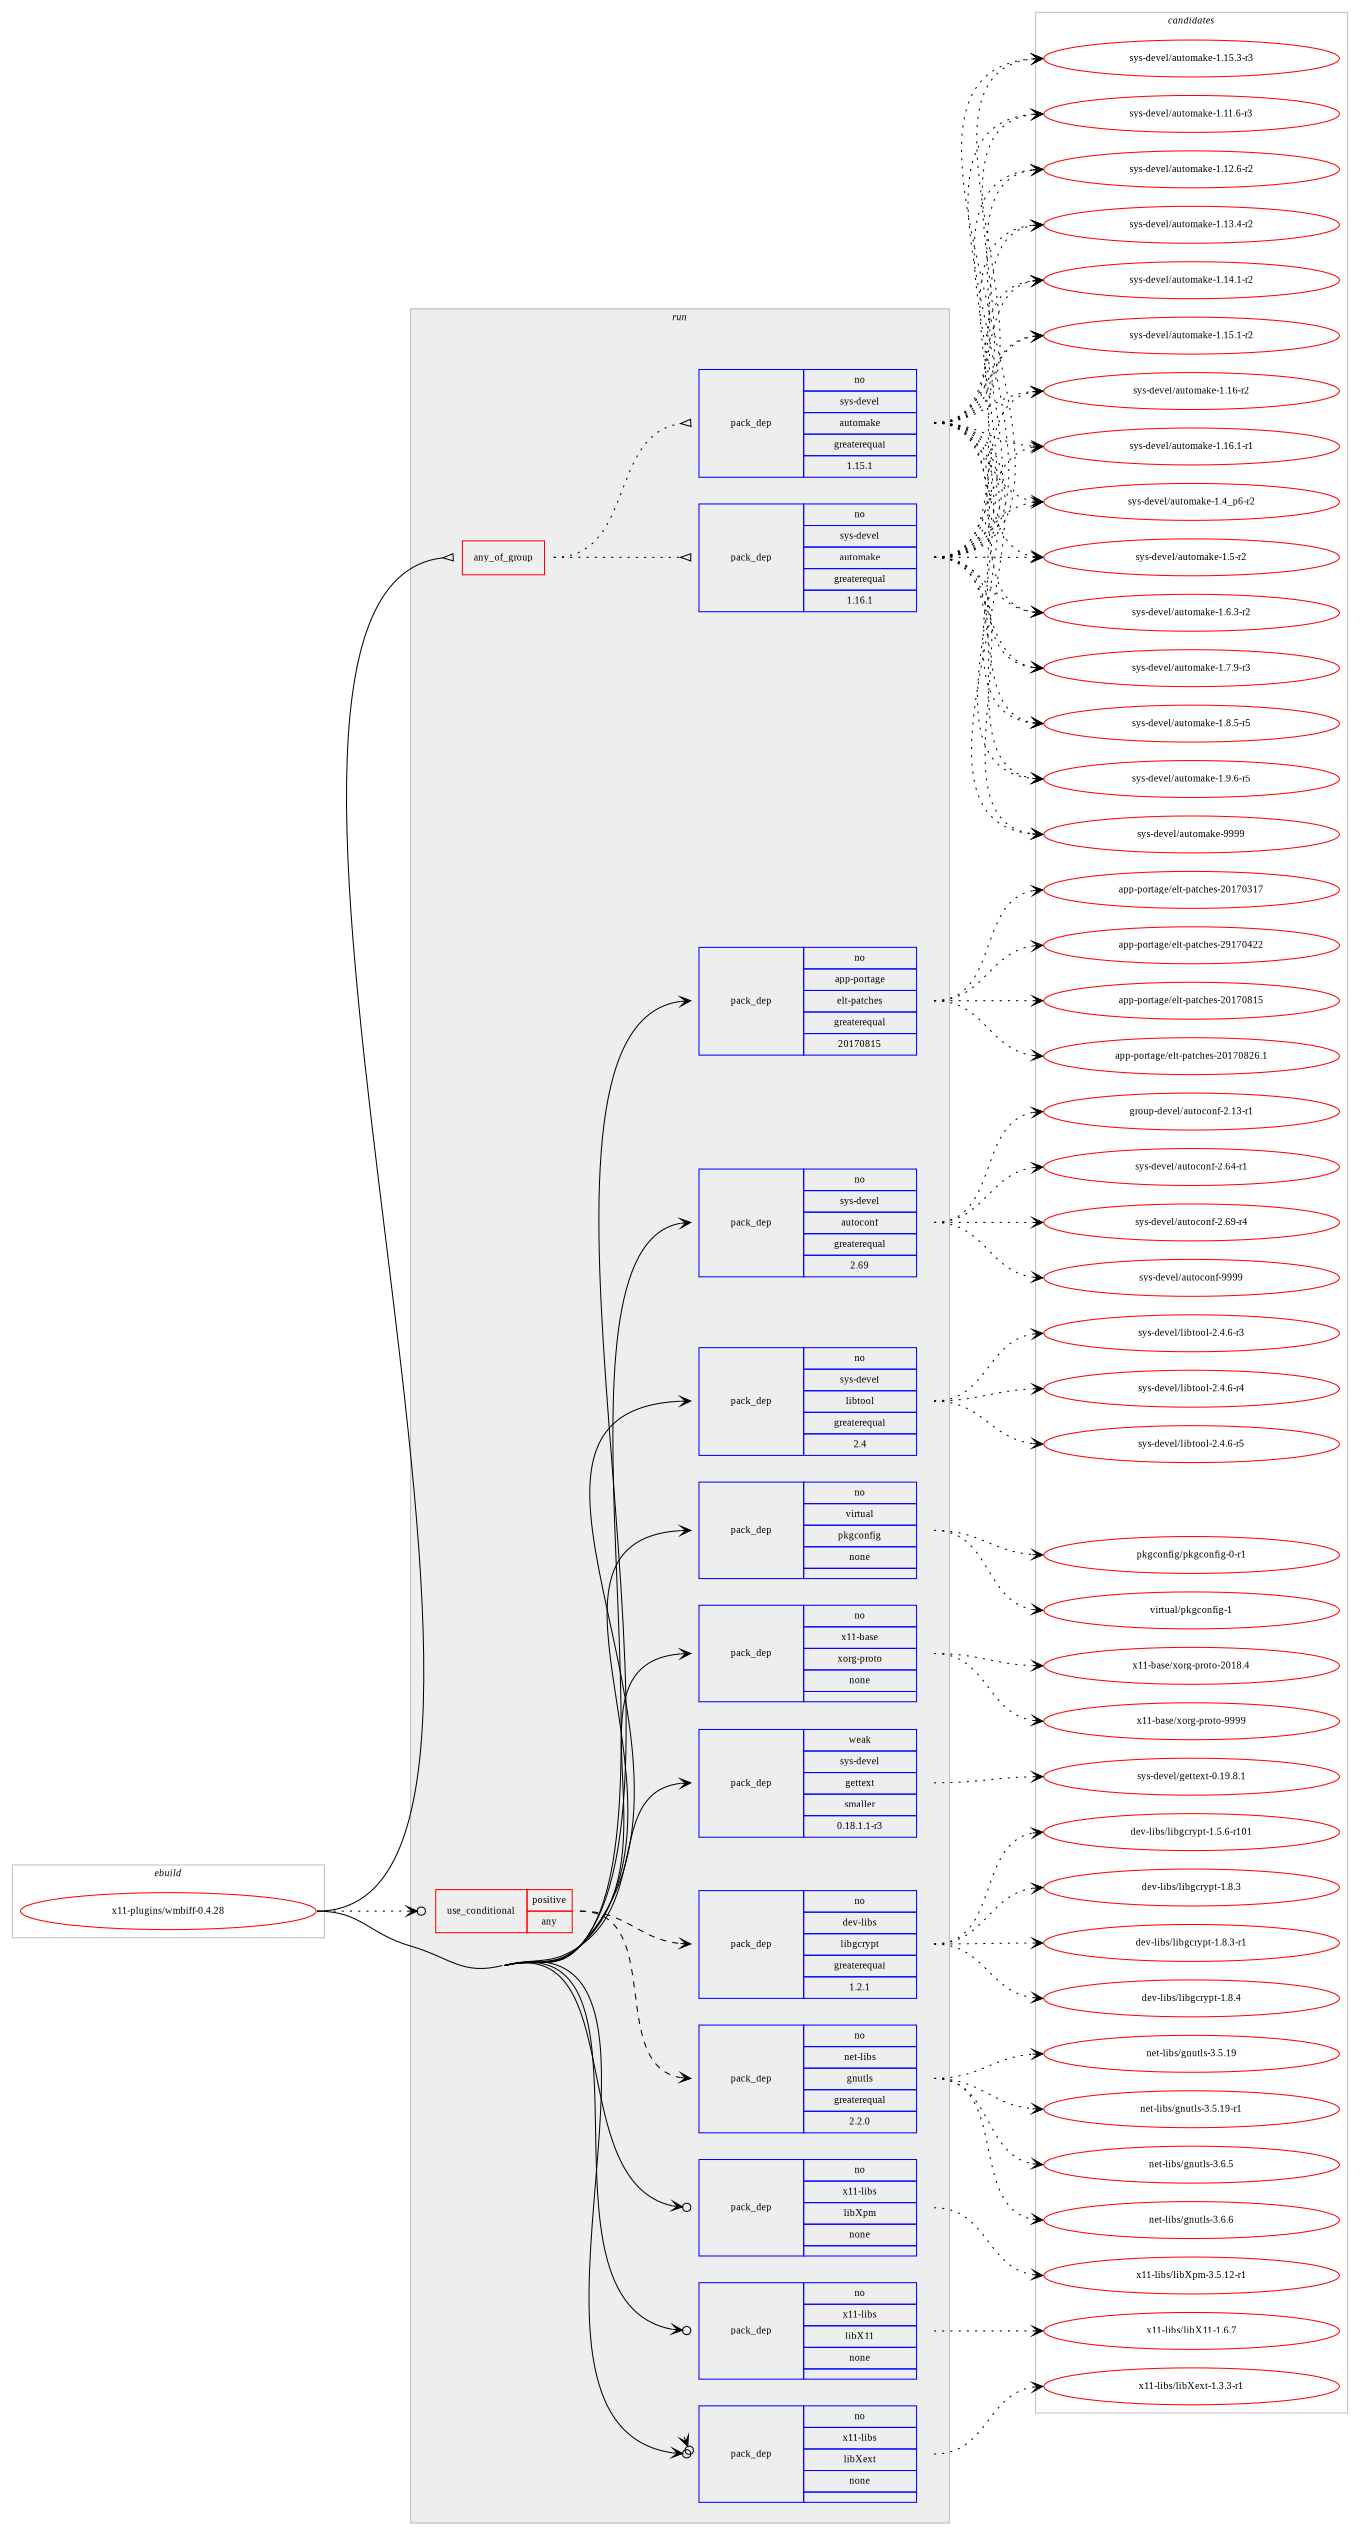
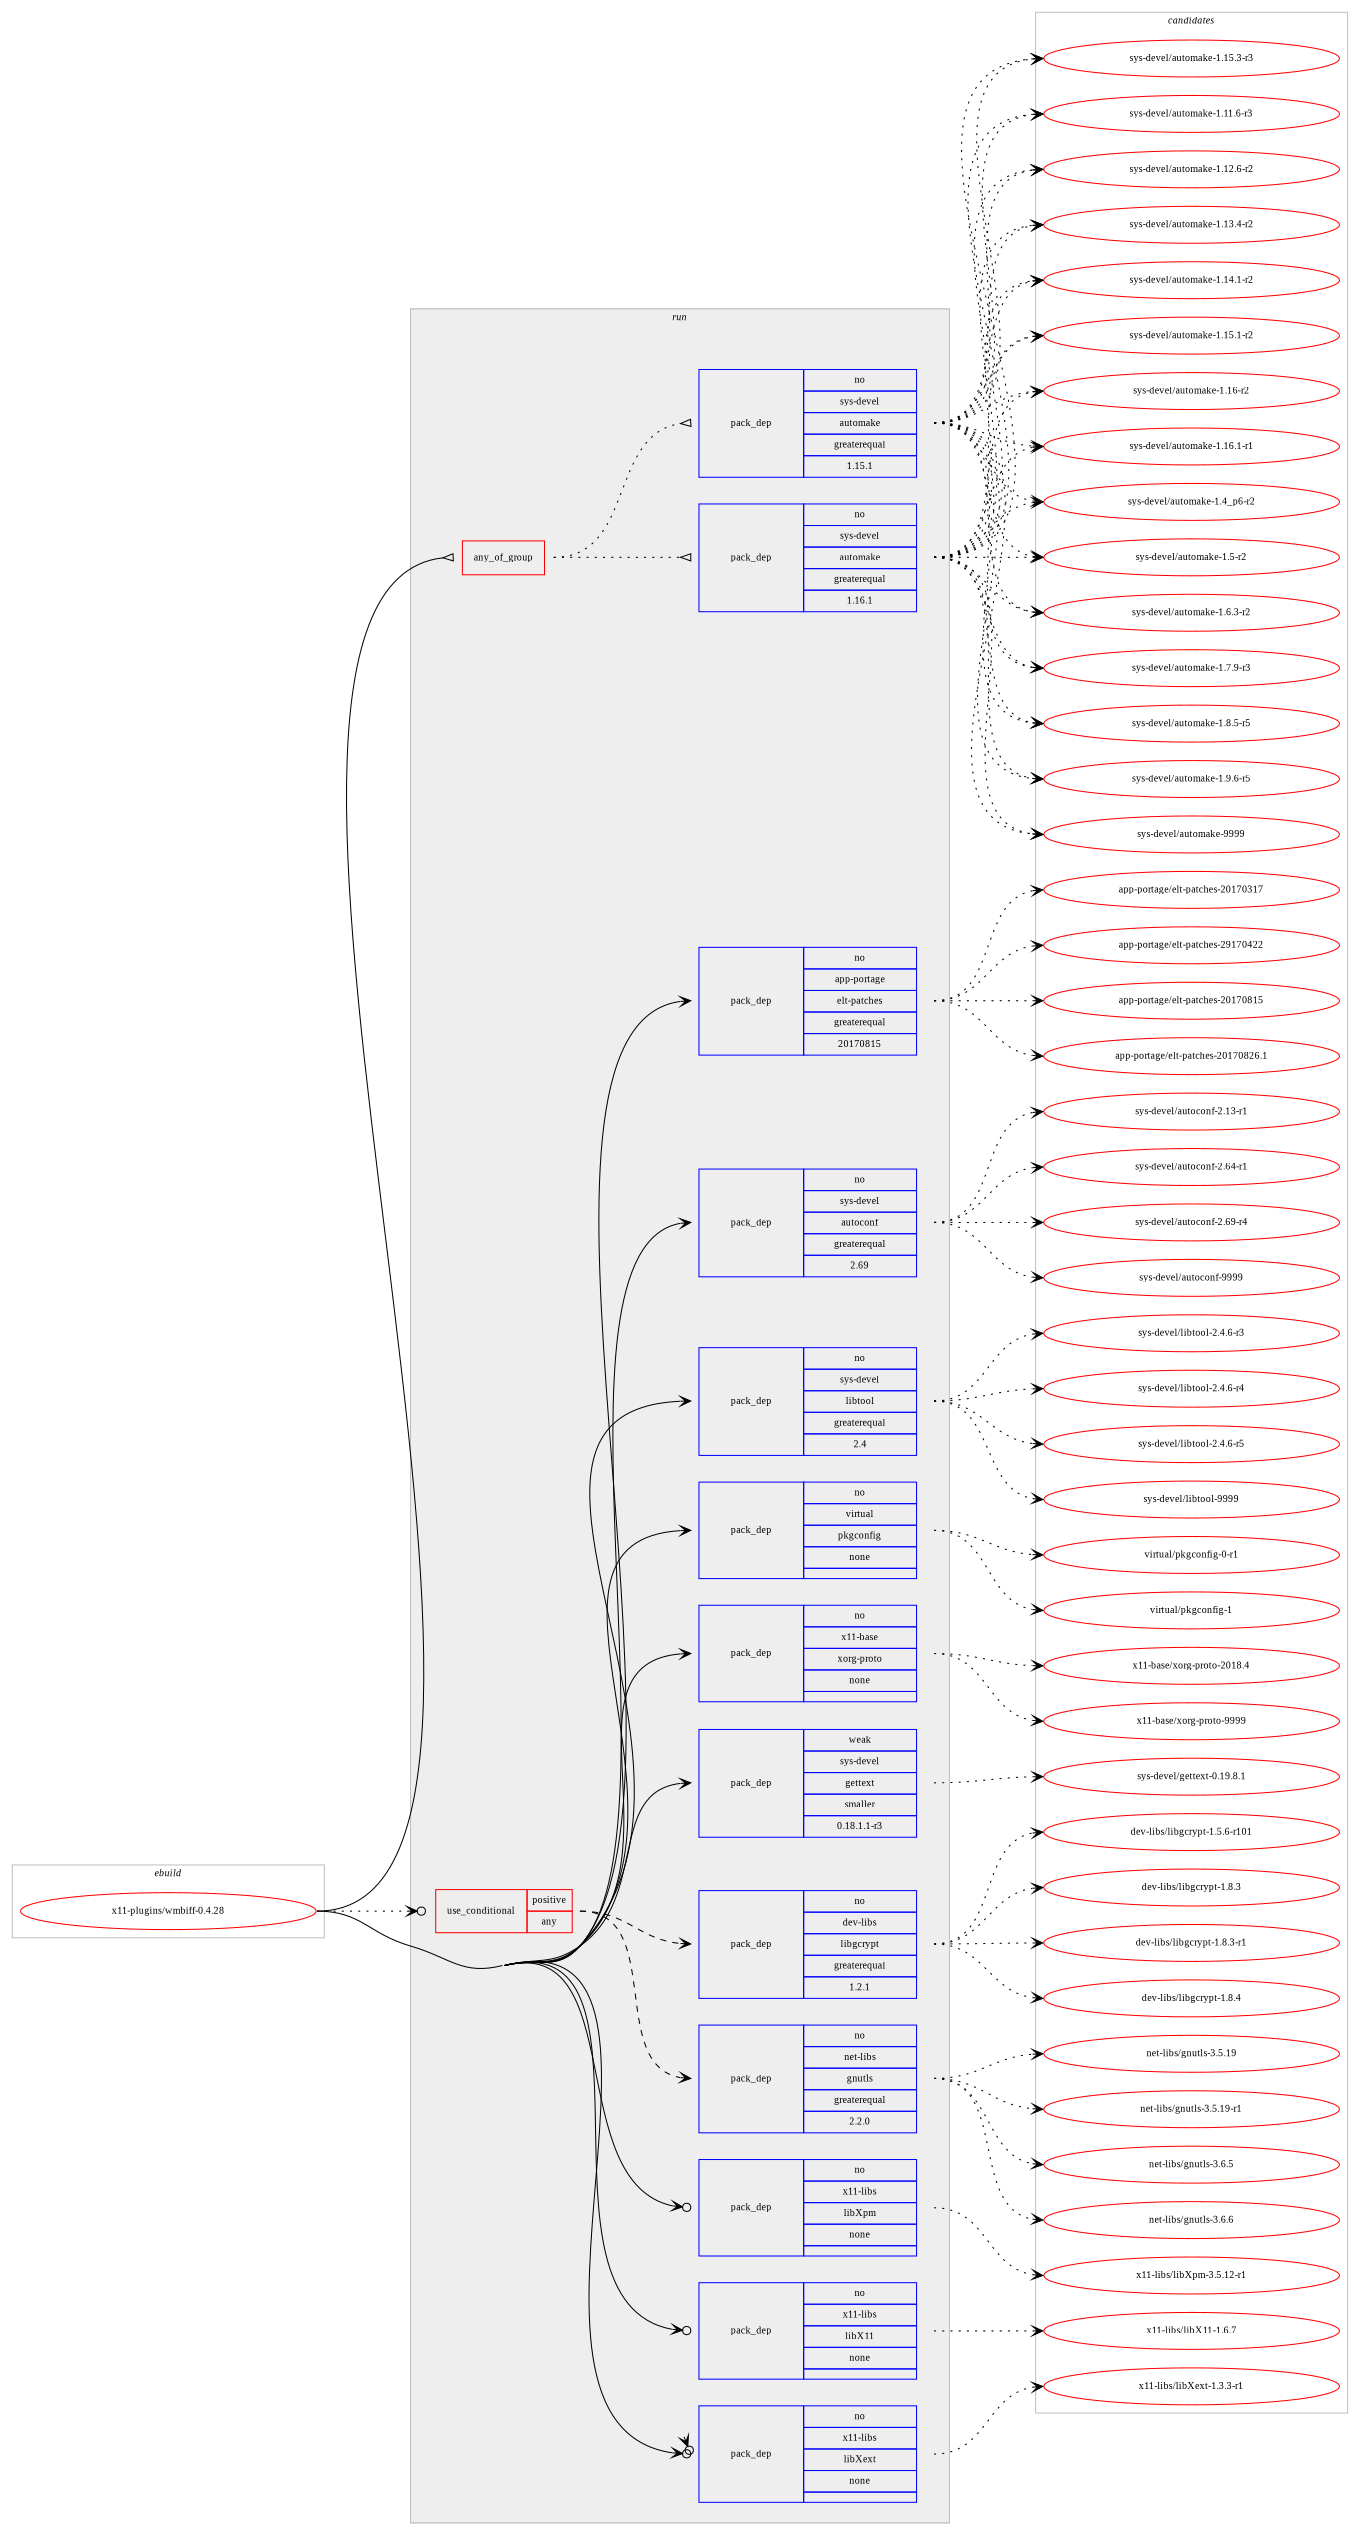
(1192, 1112) -> (1192, 1112)
none -> (1192, 1500)
(1192, 1555) -> (1192, 1555)
